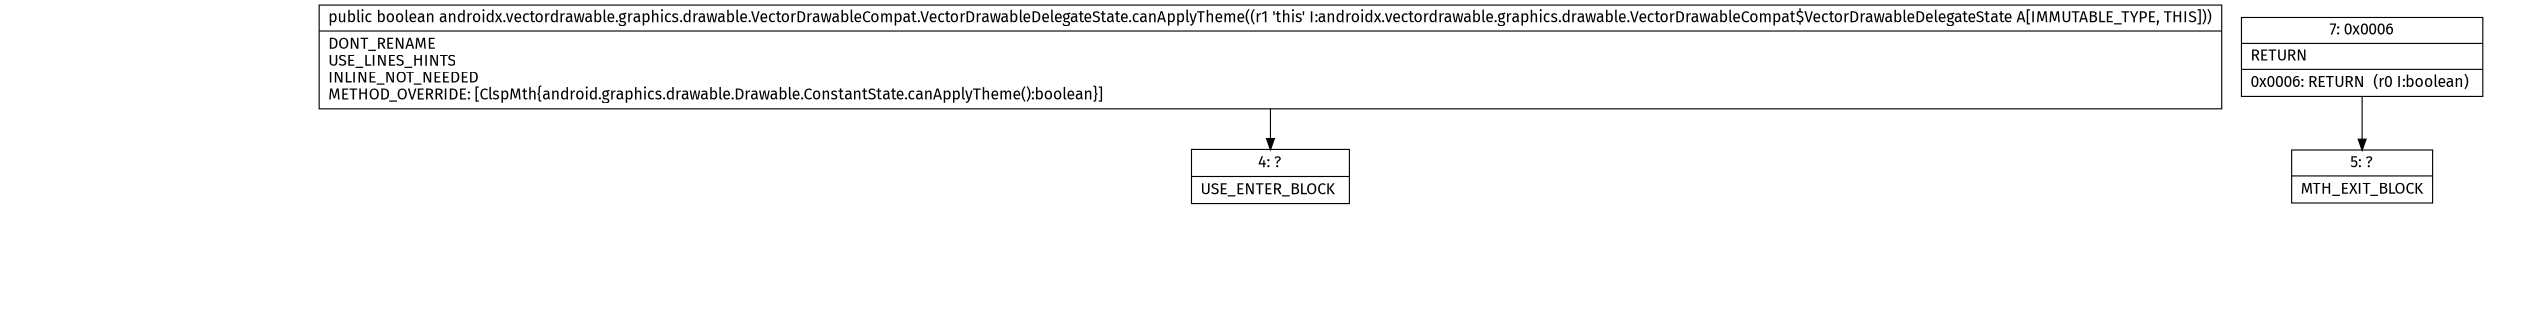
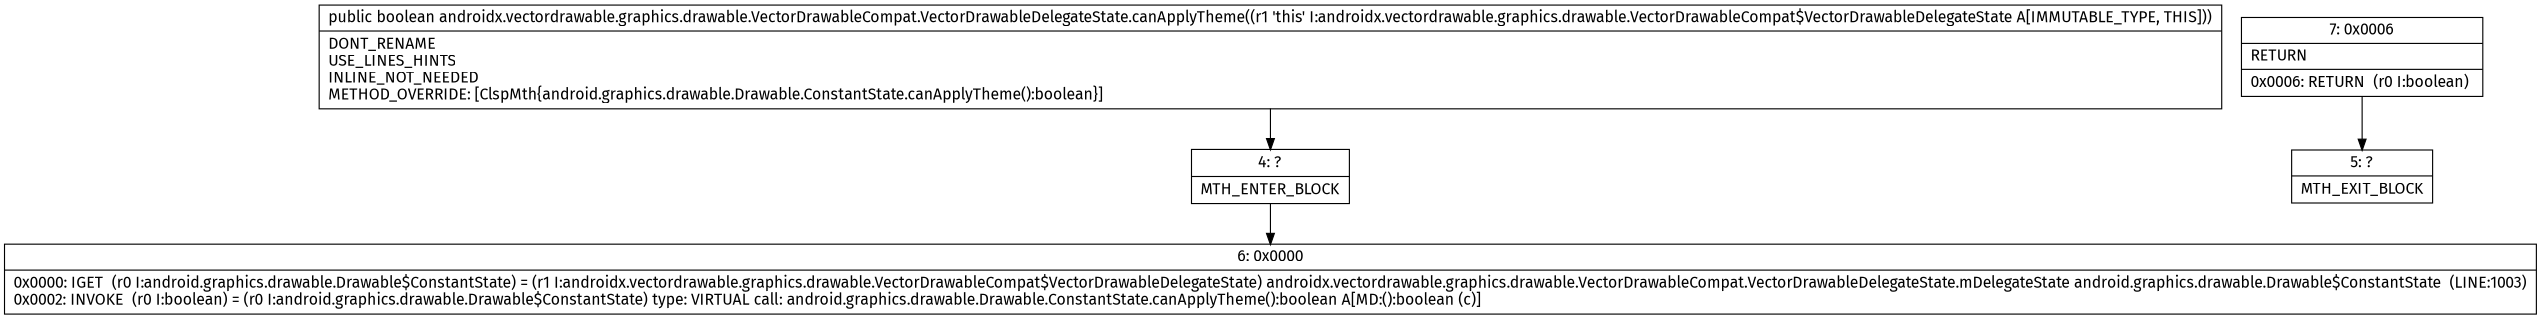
(1268, 189) -> (1270, 189)
none -> (1270, 279)
